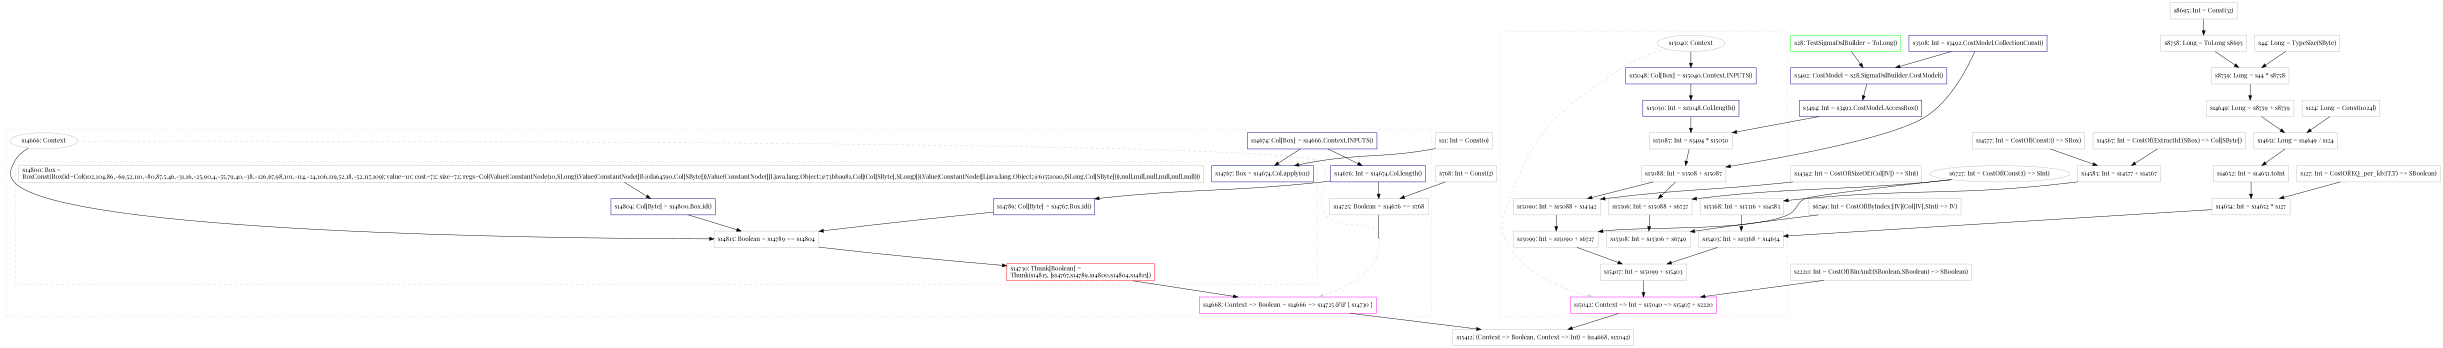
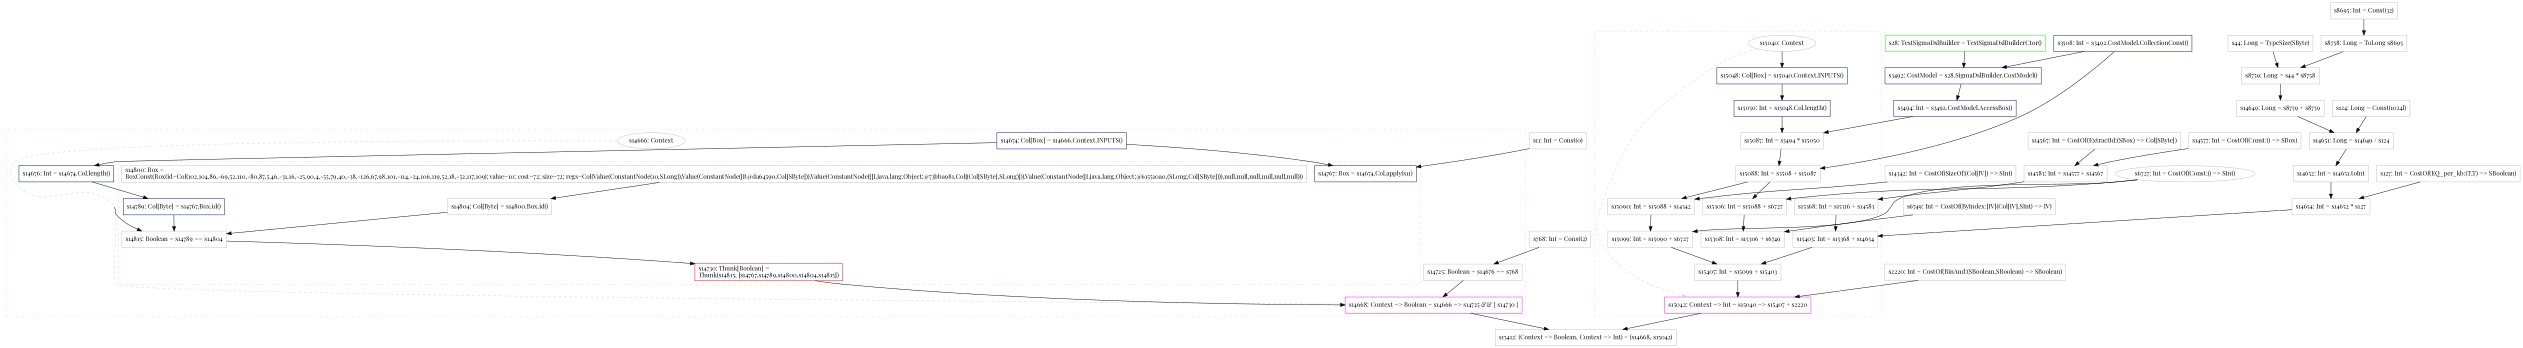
(1846, 43) -> (1965, 43)
(1378, 188) -> none
(663, 207) -> (500, 207)
